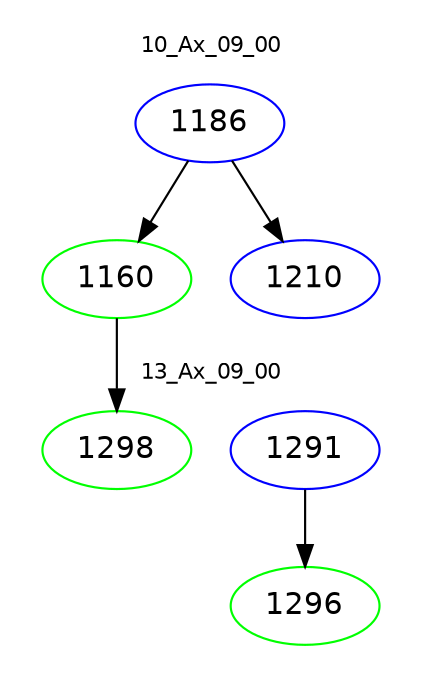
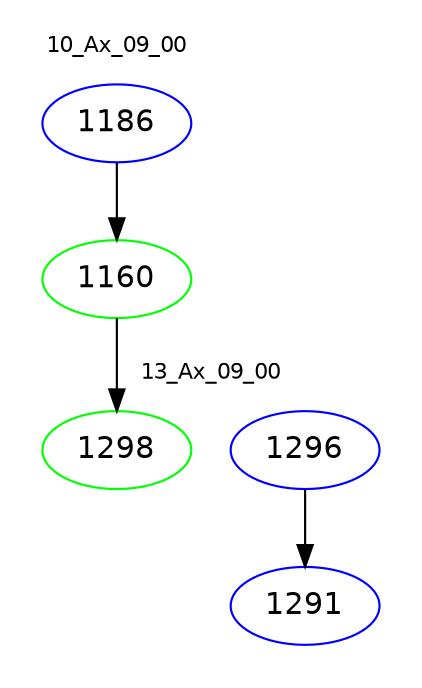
(305, 279) -> none
(305, 517) -> (305, 517)
(305, 606) -> (305, 450)
